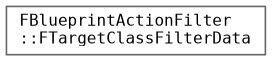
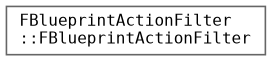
(136, 31) -> (136, 31)
